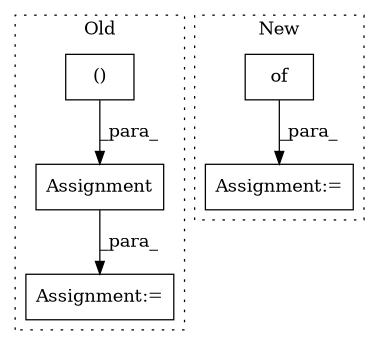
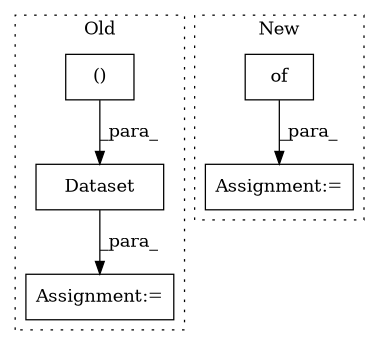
(100, 187) -> (100, 187)
